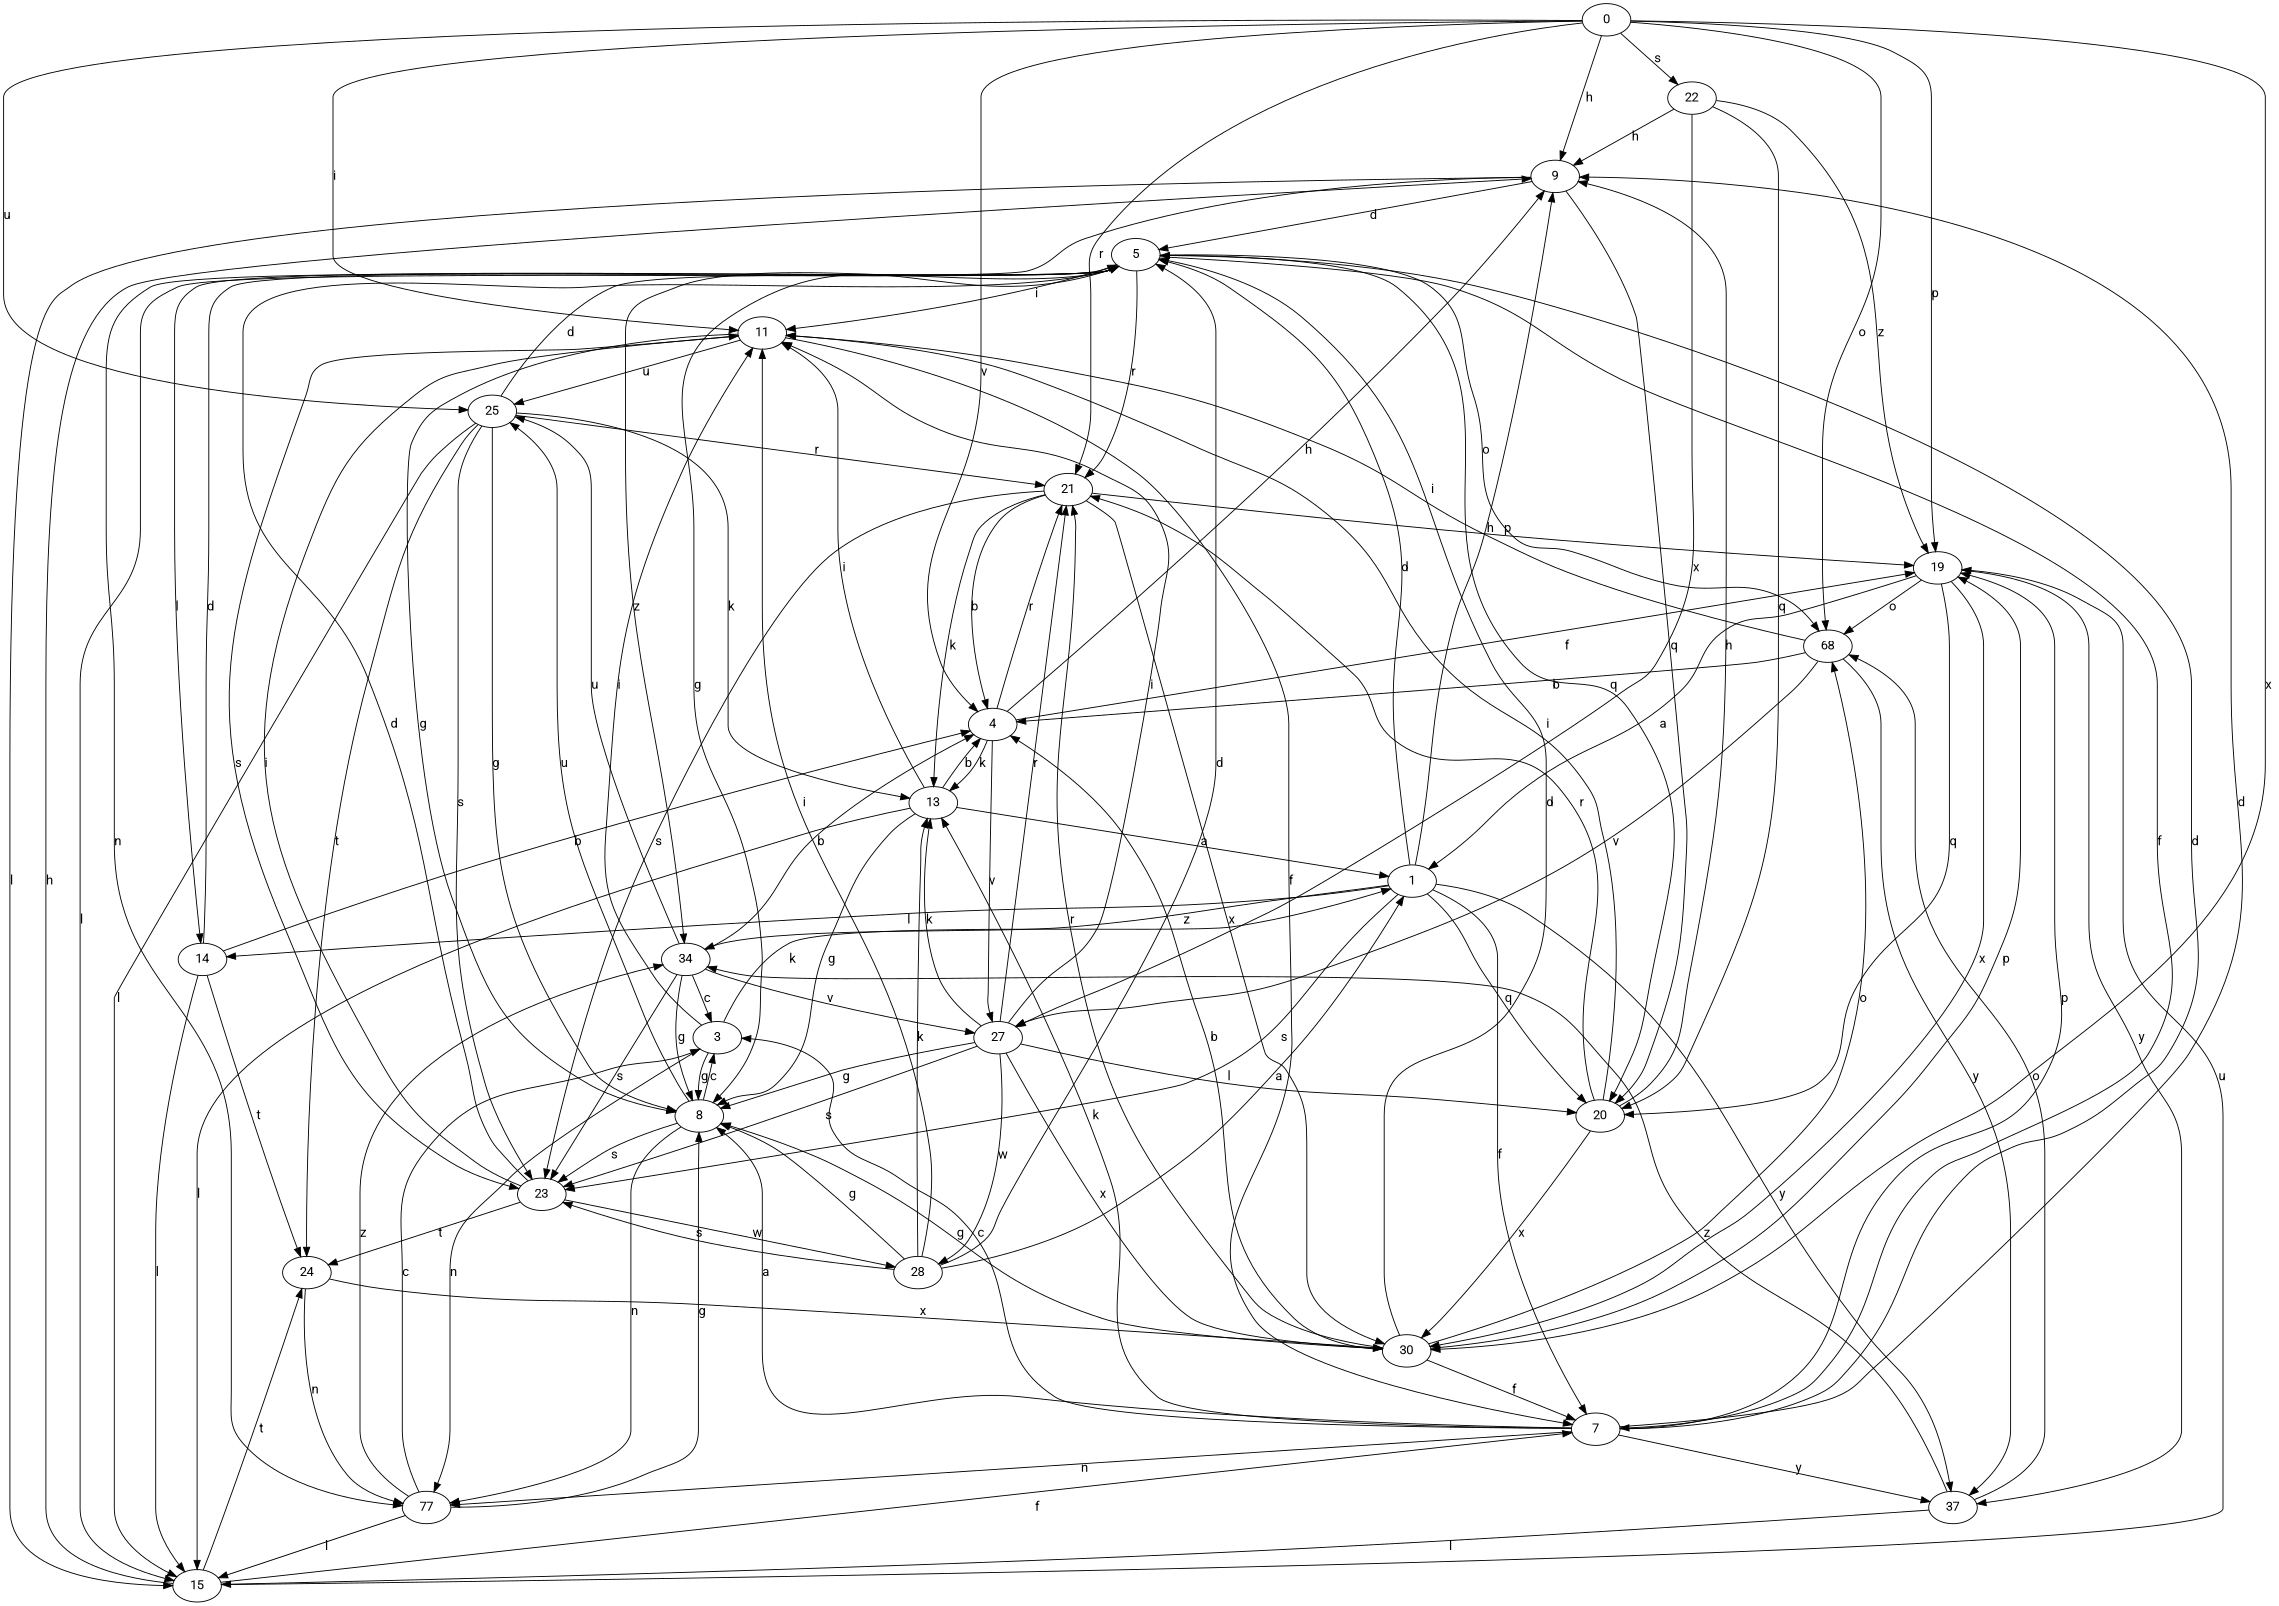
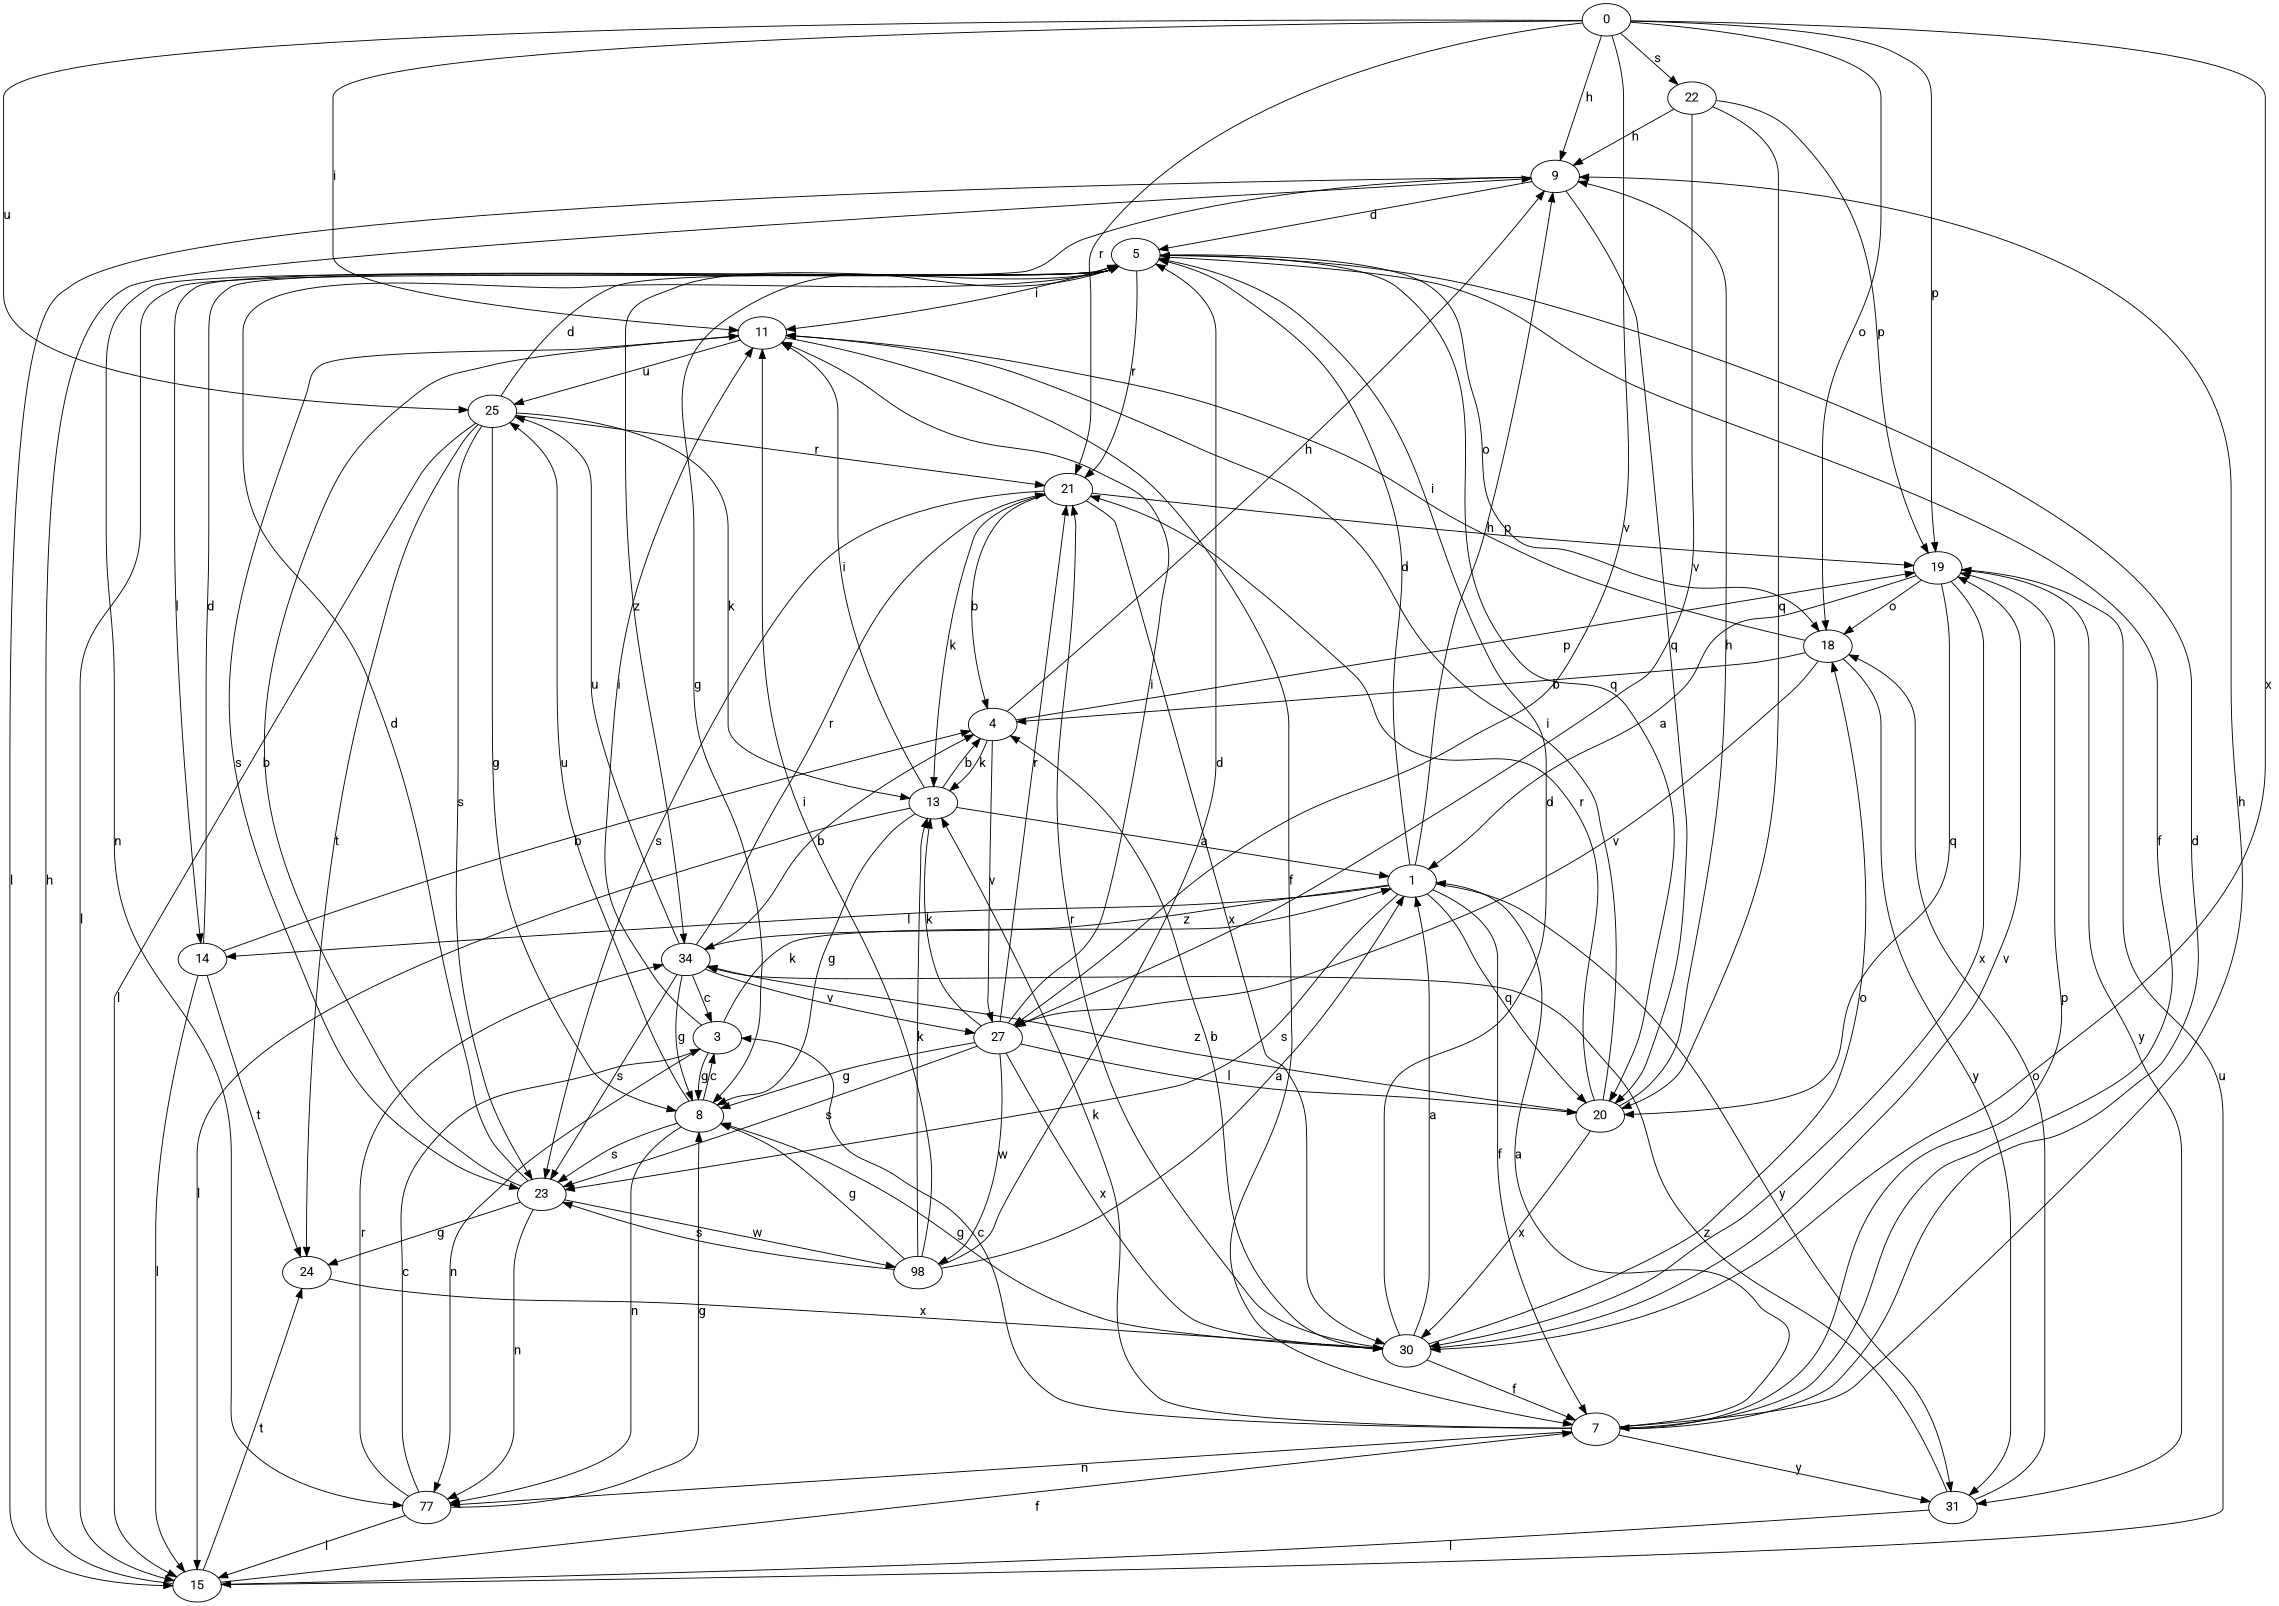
(981, 104) -> (1563, 671)
(1881, 333) -> (1881, 333)
(1696, 568) -> (1696, 568)
(1026, 611) -> (837, 692)
(1567, 646) -> (1567, 646)
(1828, 646) -> (1828, 646)
(412, 654) -> none
(266, 764) -> (266, 764)
(2242, 803) -> (2242, 803)
(2006, 959) -> (2006, 959)
none -> (1146, 1045)
none -> (1429, 1121)
(363, 1233) -> (363, 1233)
(441, 1233) -> (441, 1233)
(918, 1273) -> (918, 1273)
(1031, 1398) -> (1574, 1262)
(316, 1413) -> (514, 1364)
(1953, 1507) -> (1953, 1507)
